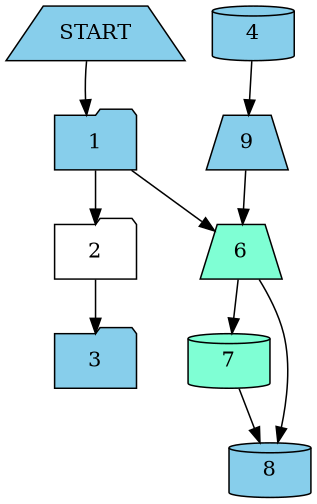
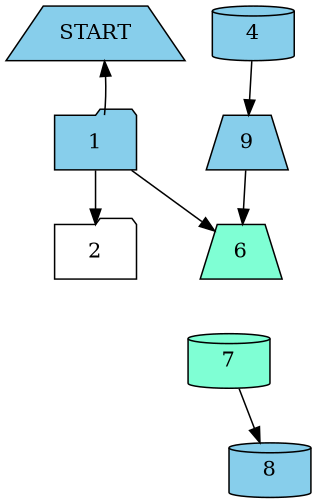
(85, 81) -> (106, 96)
(236, 299) -> none
(287, 351) -> none
(96, 361) -> none
